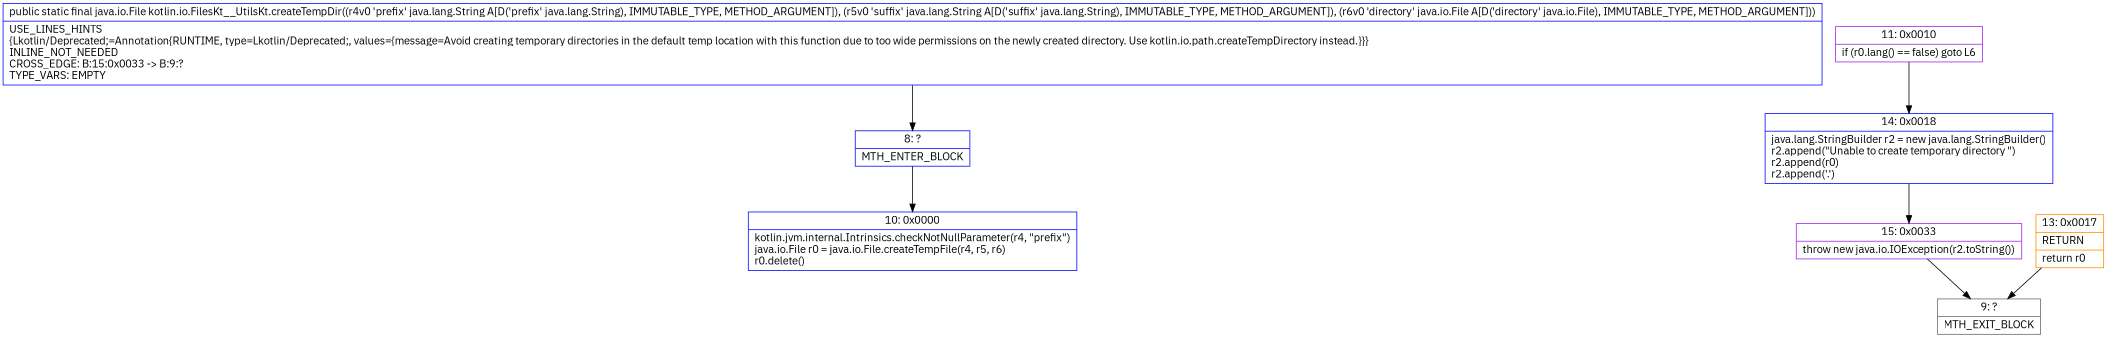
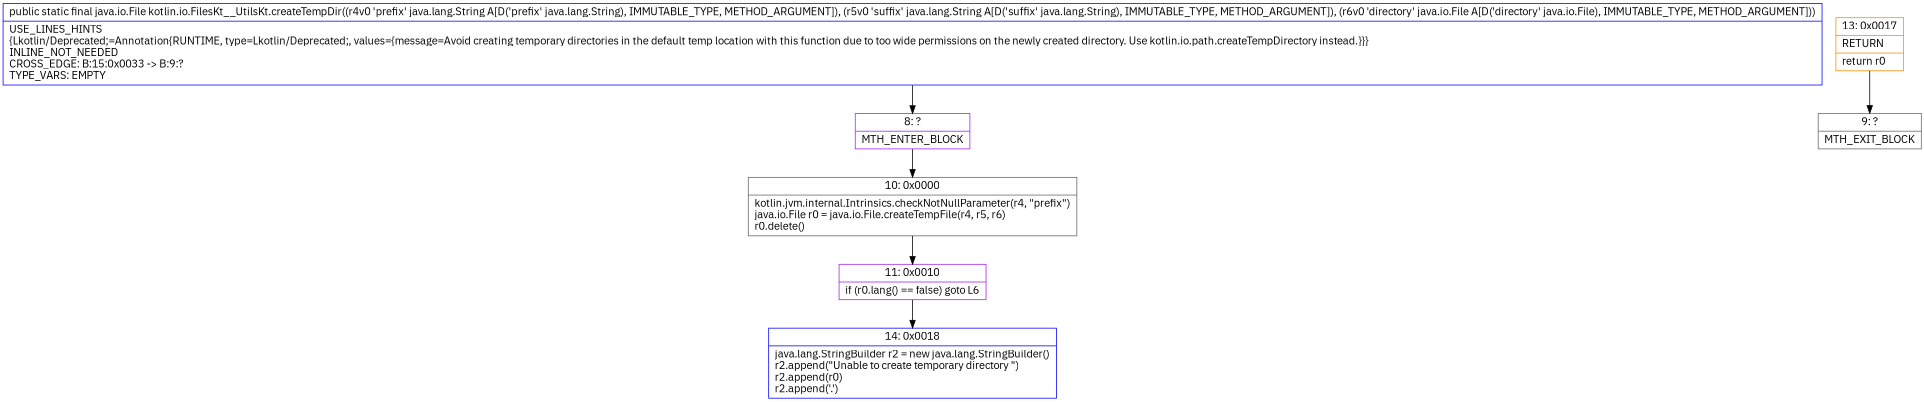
(913, 149) -> (913, 131)
(913, 241) -> (913, 207)
(1909, 241) -> none
none -> (913, 246)
